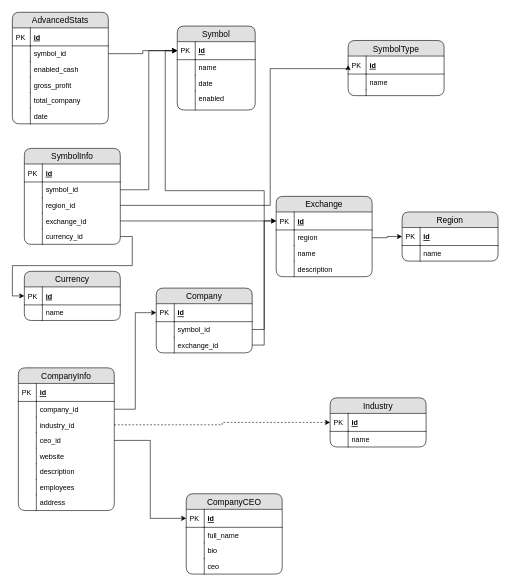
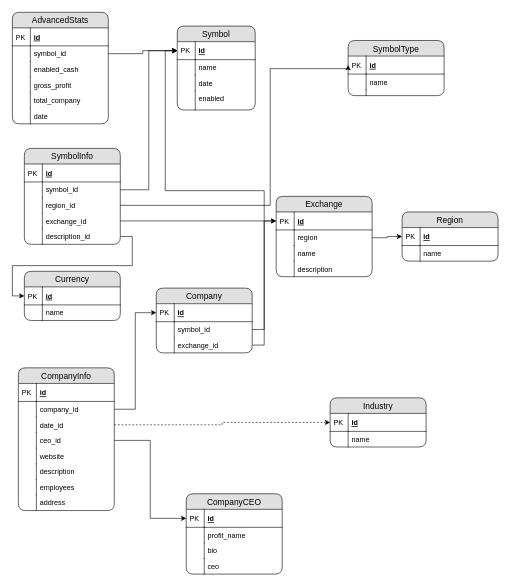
(67, 237) -> (71, 237)
(60, 425) -> (53, 425)
(224, 536) -> (229, 536)
